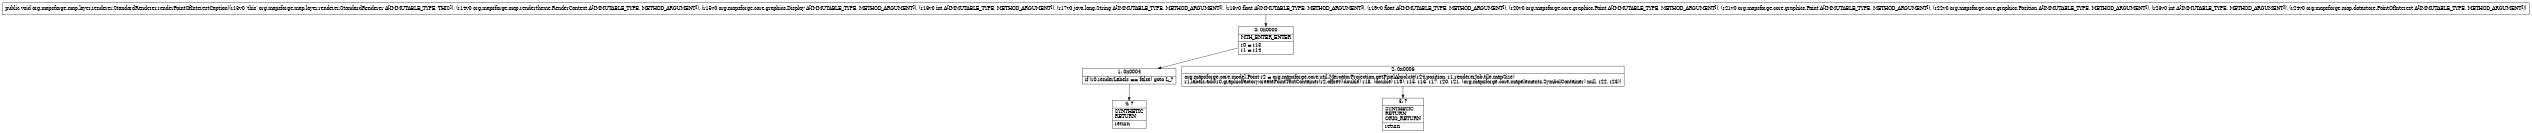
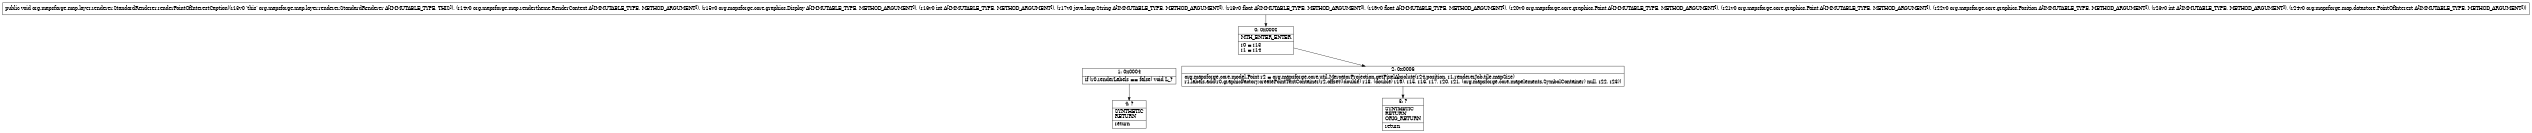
(1200, 58) -> (1328, 57)
(1129, 80) -> (1129, 80)
